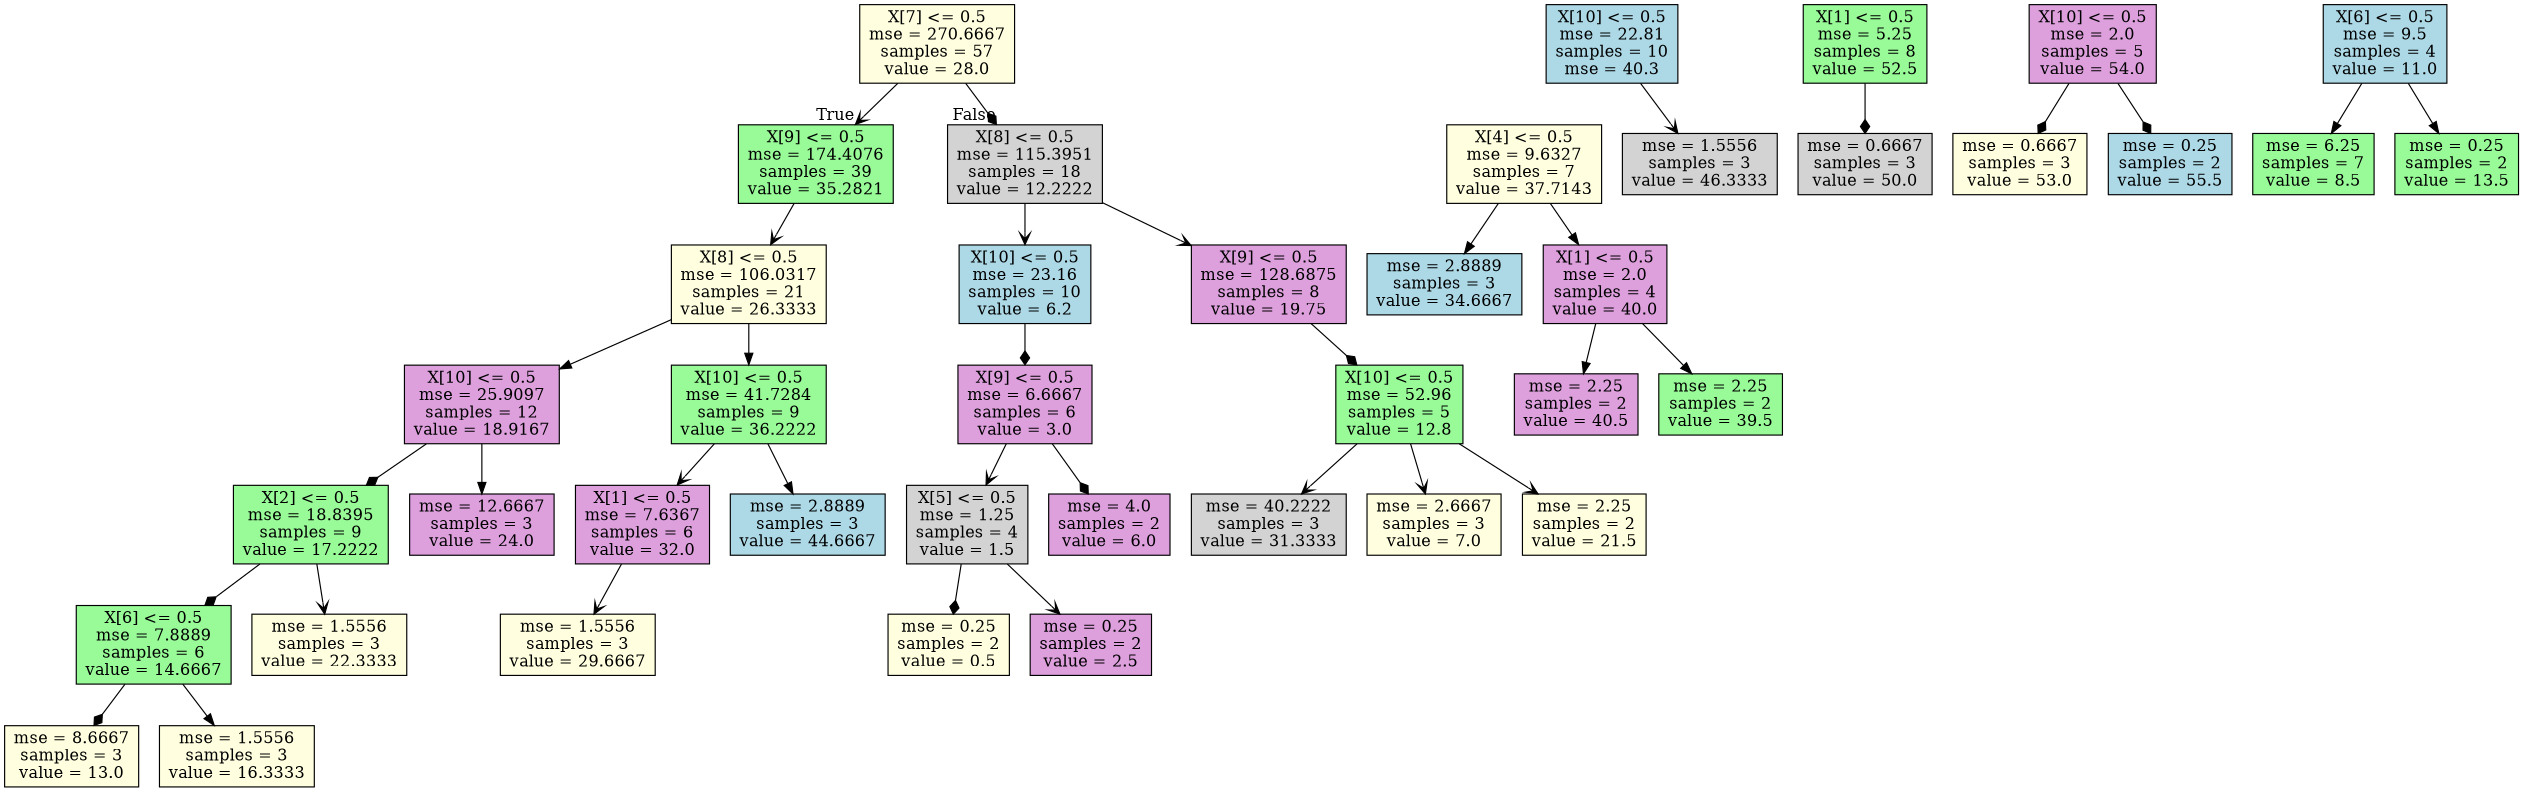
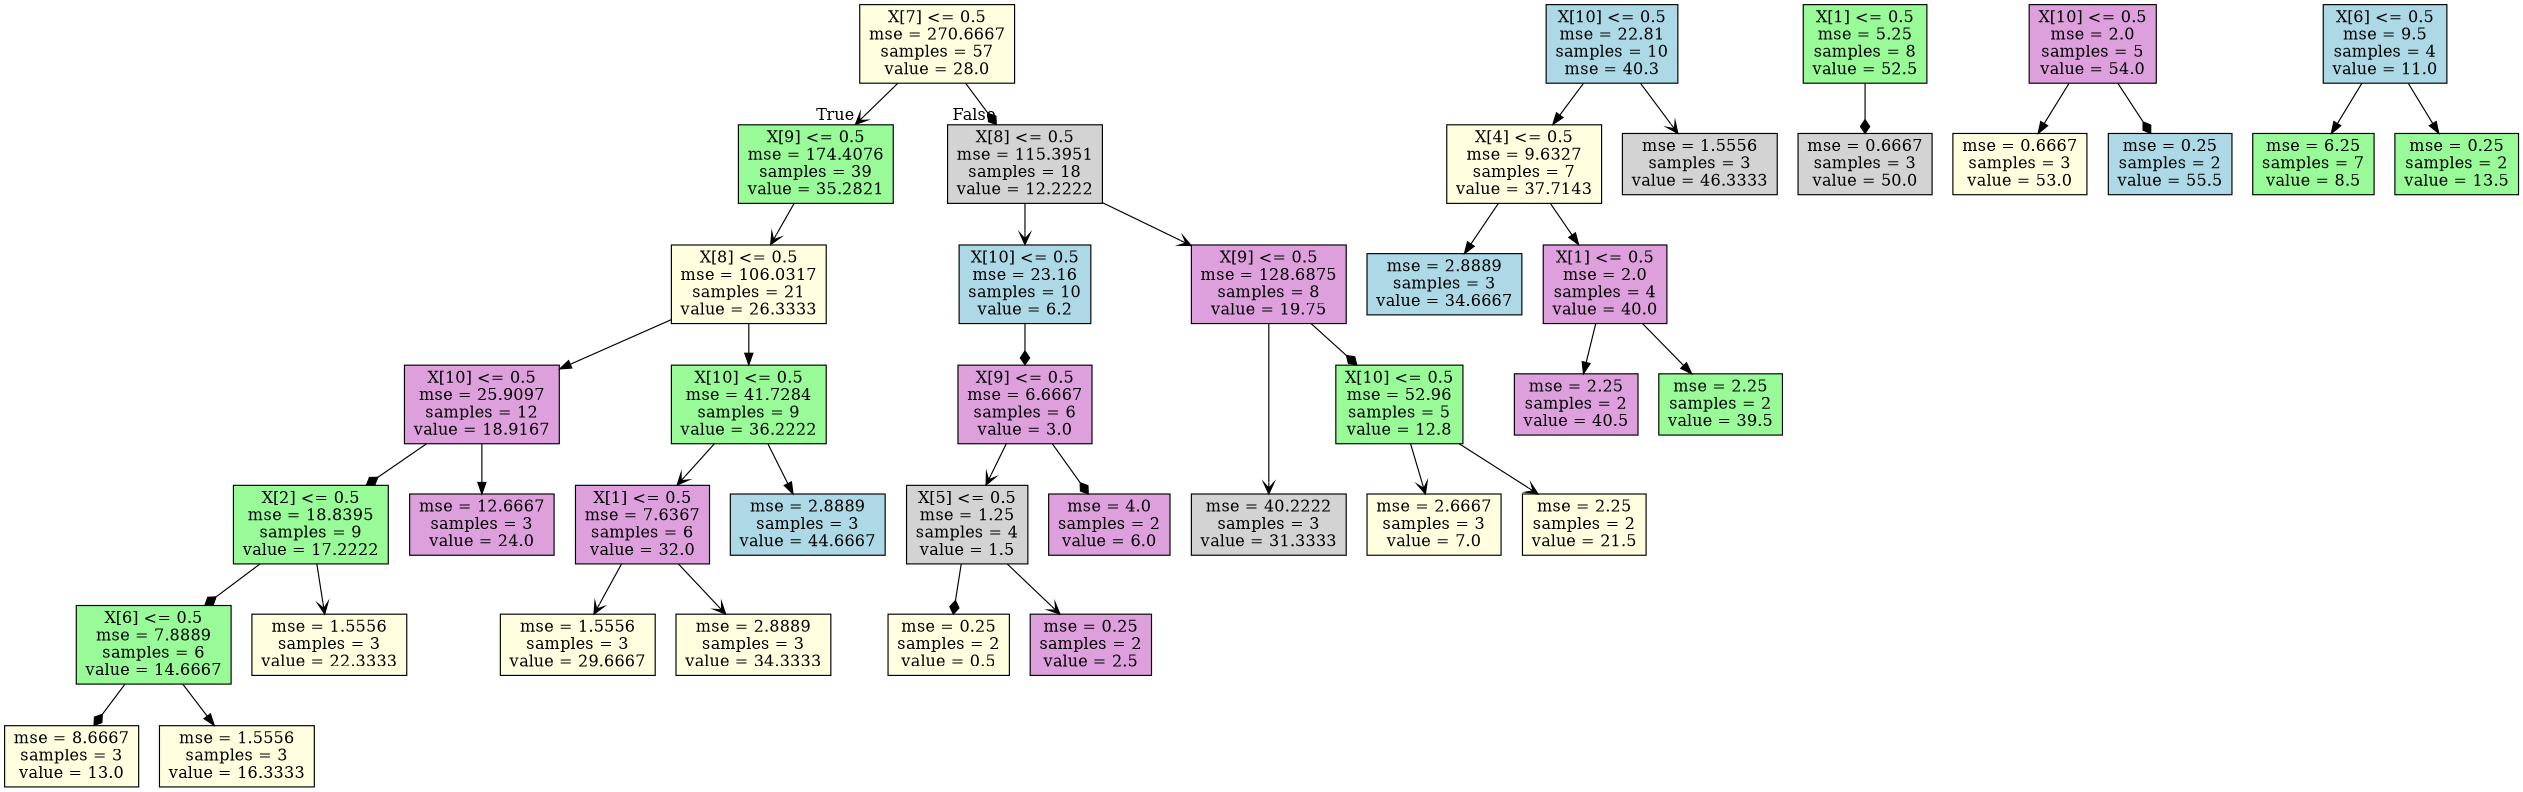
none -> (1572, 99)
(2057, 103) -> (2057, 103)
(1334, 465) -> (1269, 403)
none -> (753, 645)
